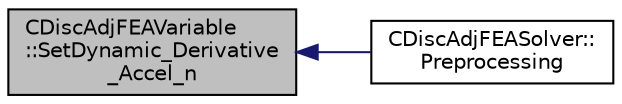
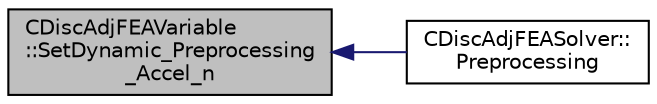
(152, 52) -> (170, 52)
